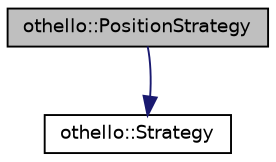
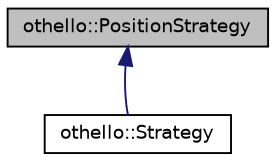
(150, 71) -> (125, 91)
